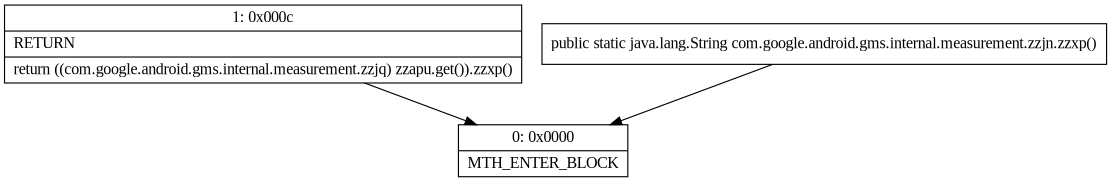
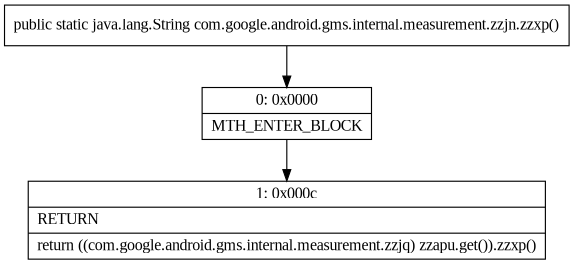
(415, 102) -> (287, 155)
